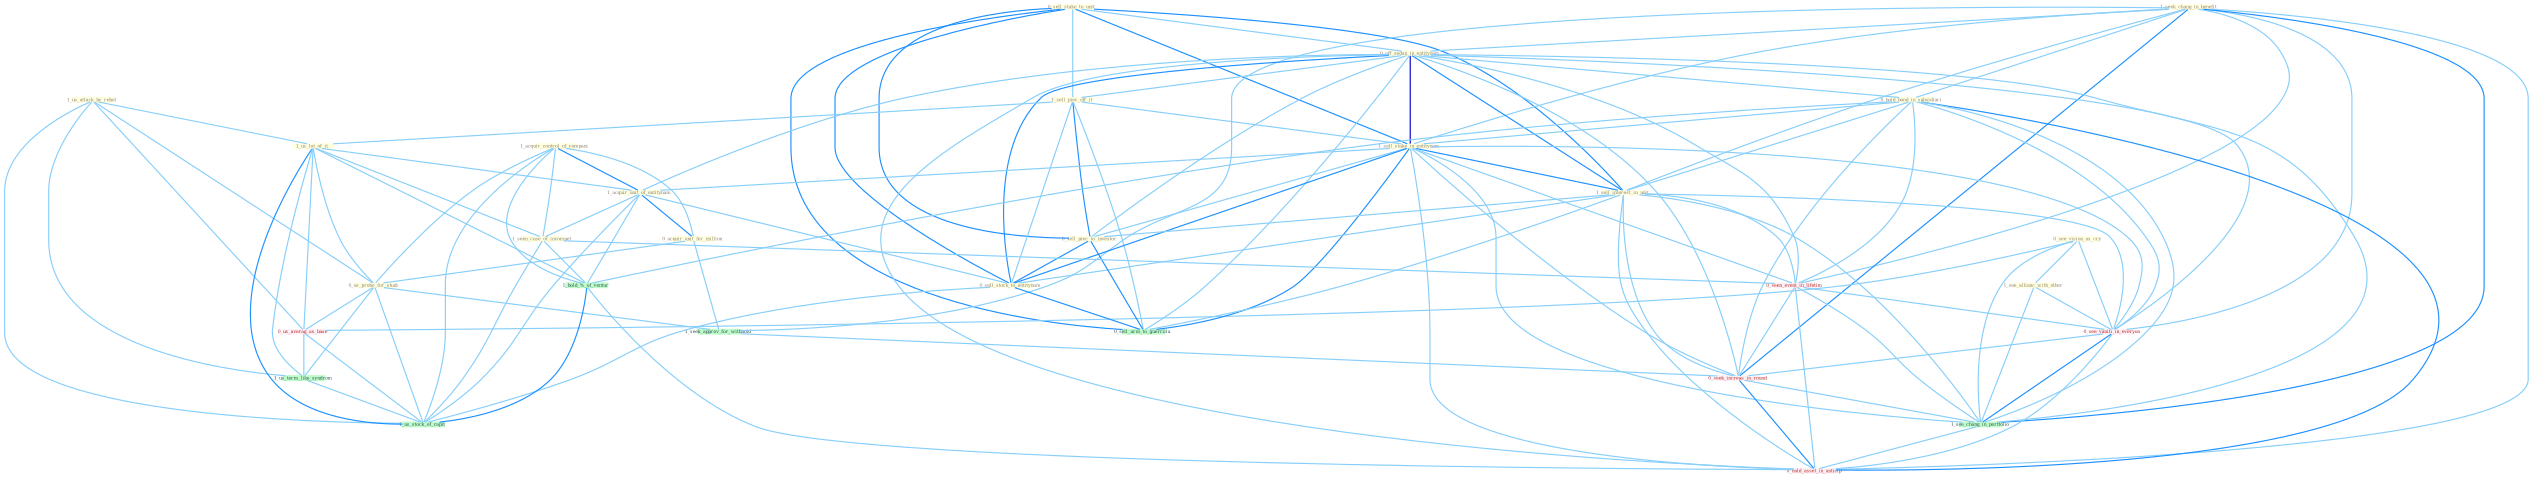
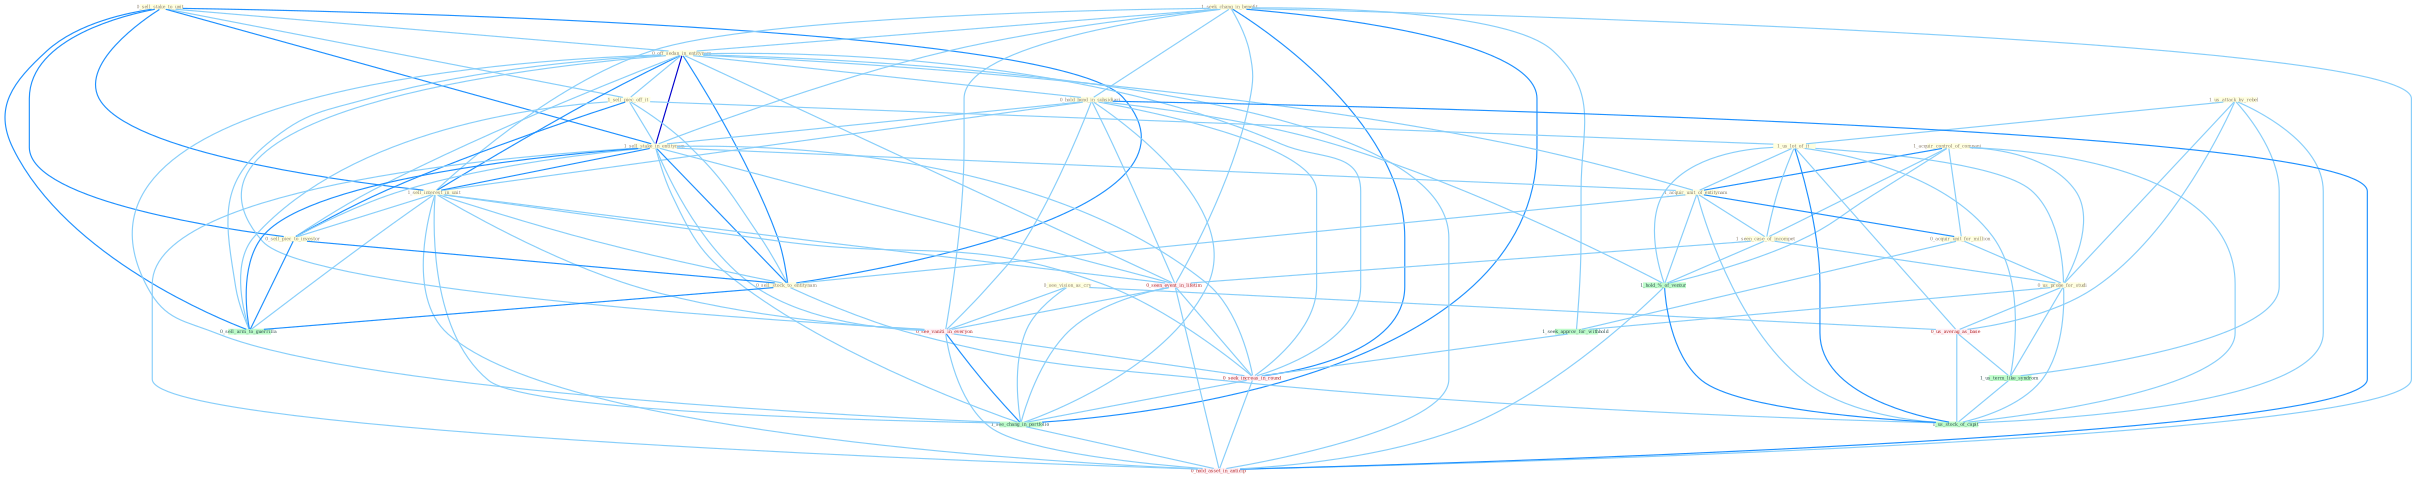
(2034, 285) -> none
(487, 341) -> (1915, 262)
(1777, 424) -> (1236, 424)
